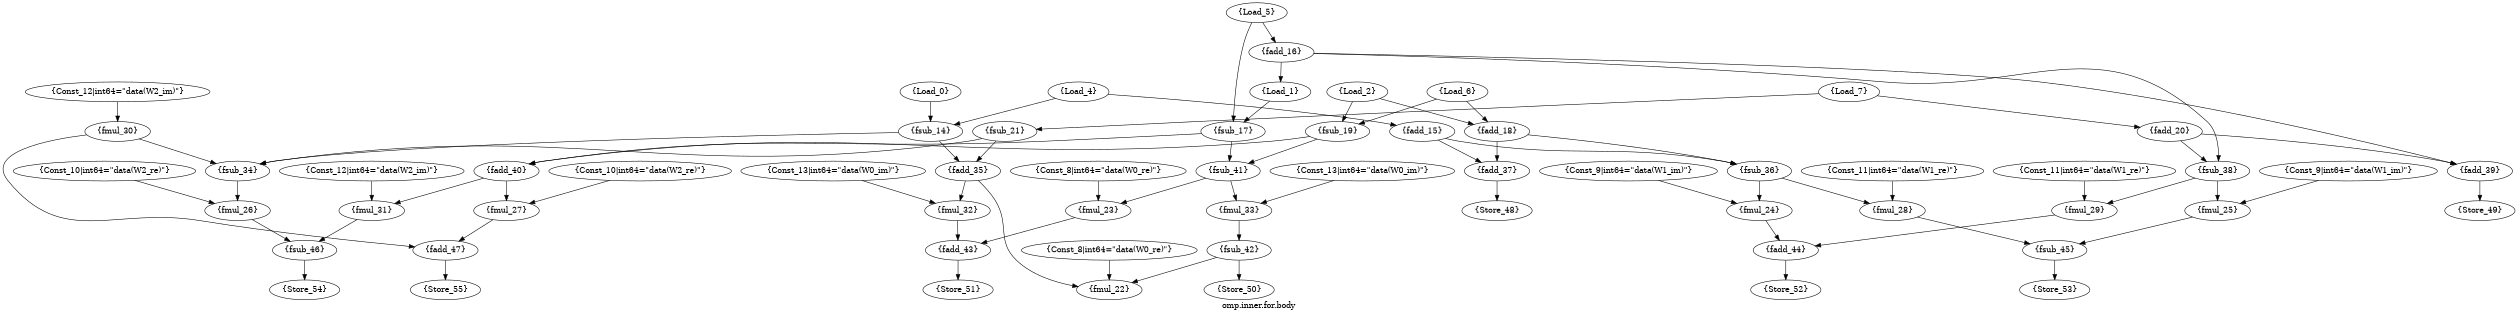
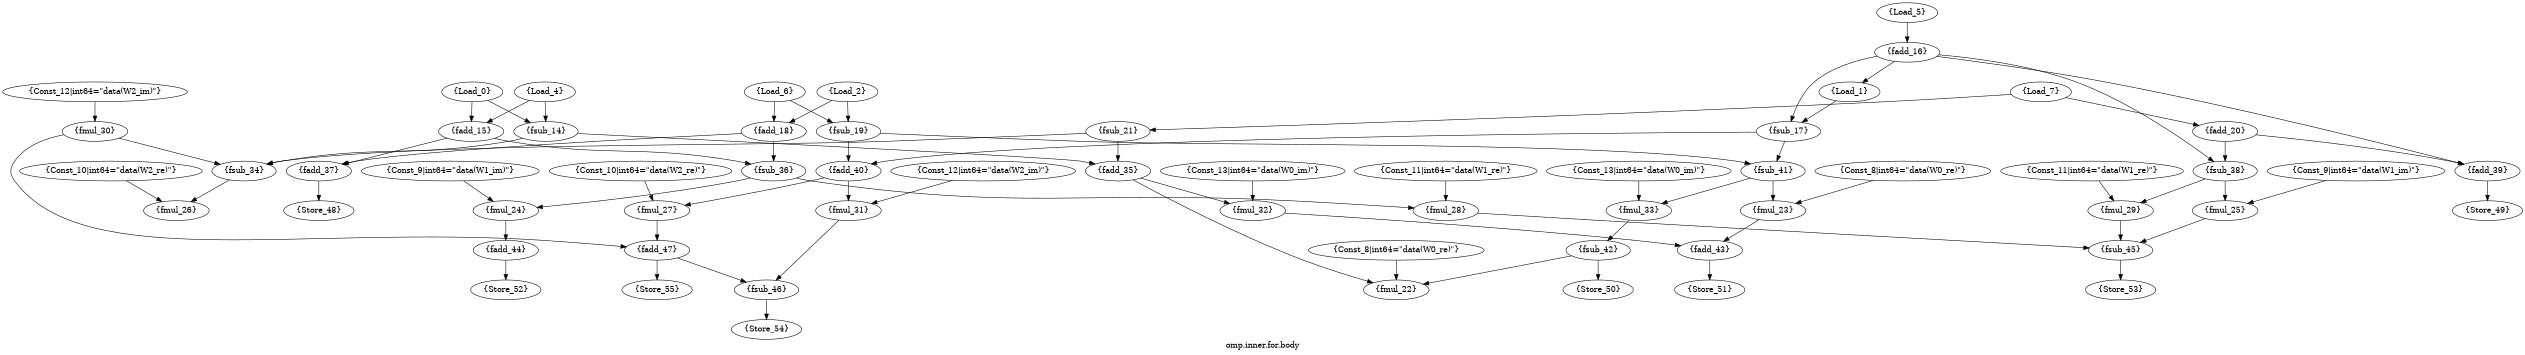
(1239, 68) -> (1826, 74)
none -> (472, 109)
(264, 226) -> (709, 269)
(1938, 230) -> (2121, 228)
